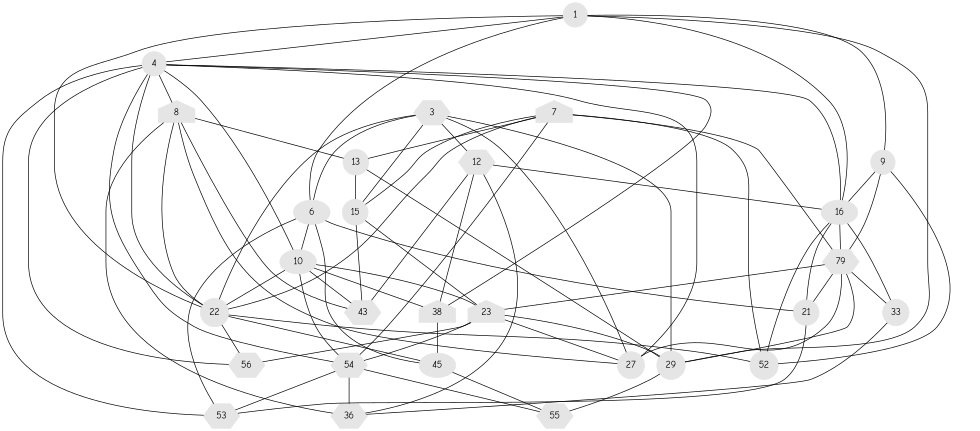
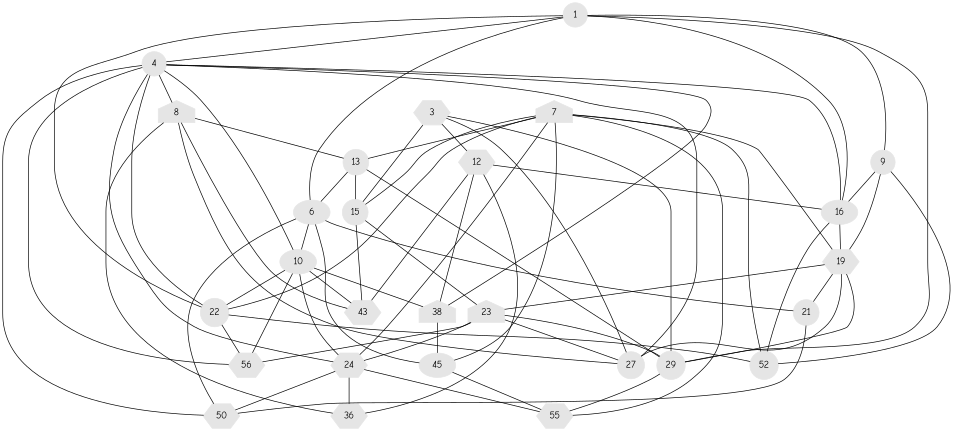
(349, 140) -> (334, 187)
(291, 177) -> none
(162, 220) -> none
(813, 260) -> none
(841, 262) -> (841, 262)
none -> (723, 267)
(397, 280) -> (272, 313)
(896, 313) -> none
(315, 336) -> (543, 261)
(349, 365) -> (349, 365)
(221, 416) -> (221, 416)
